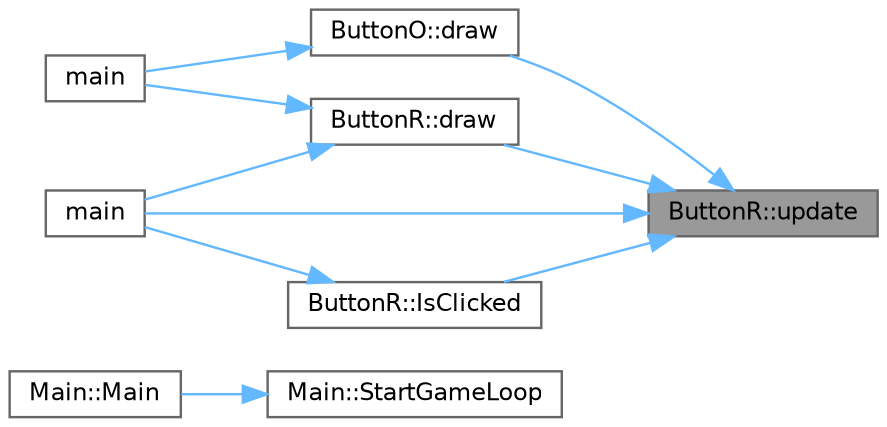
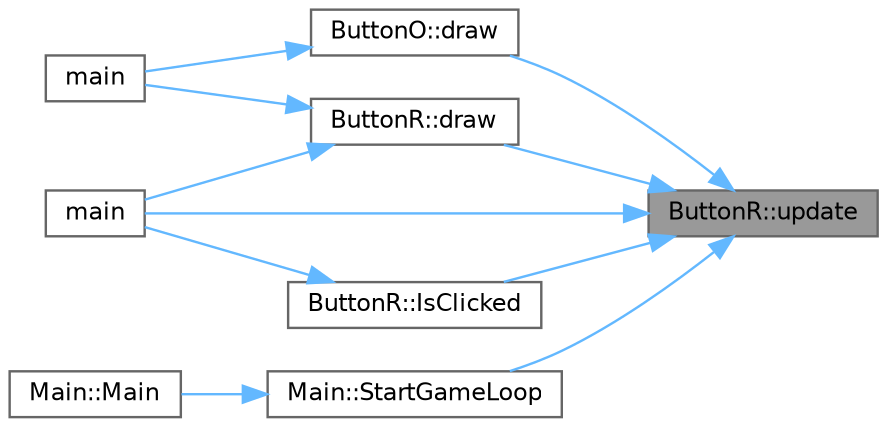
none -> (617, 320)
